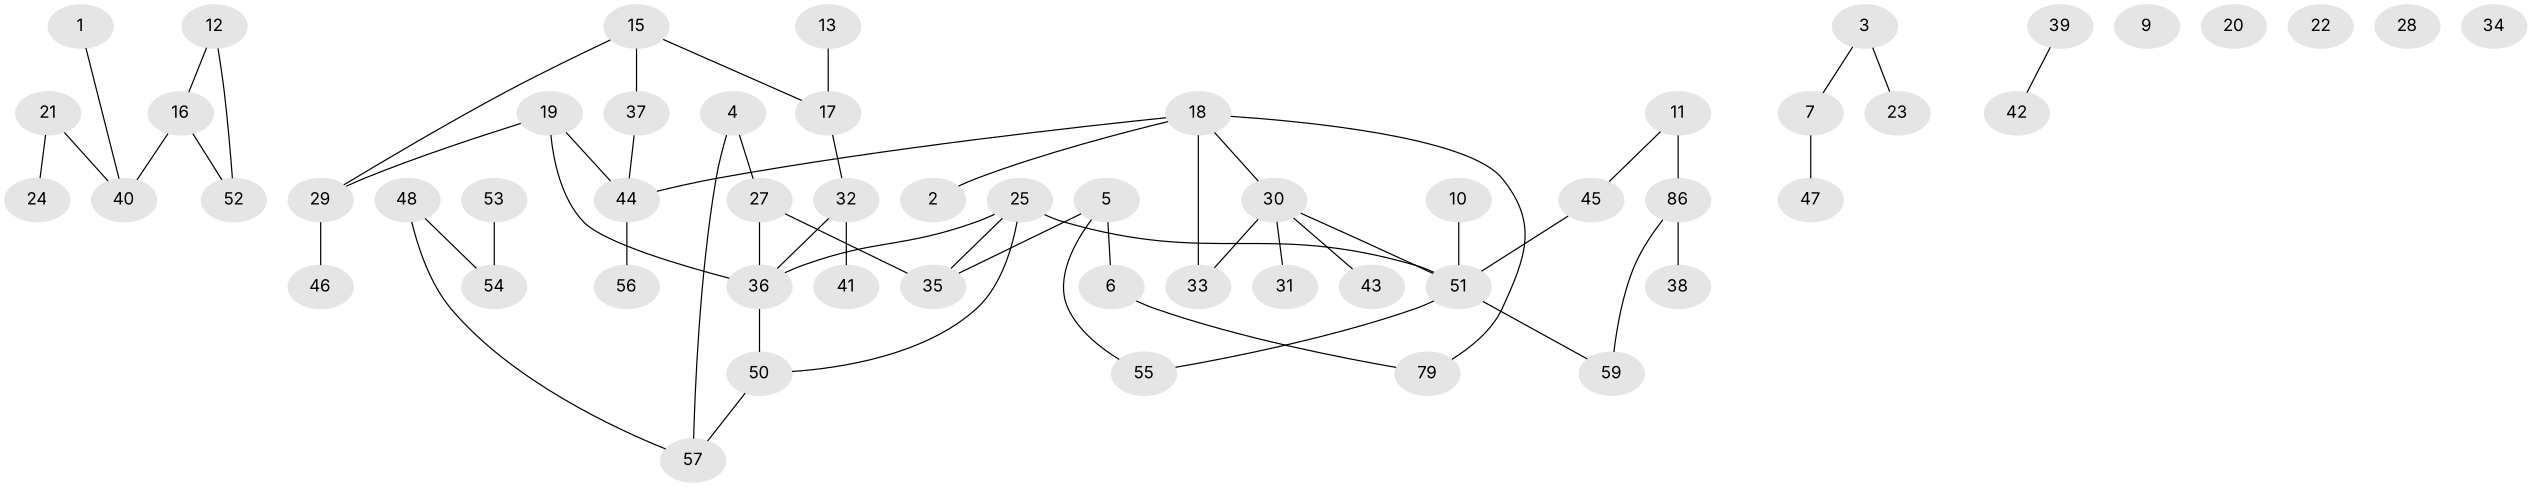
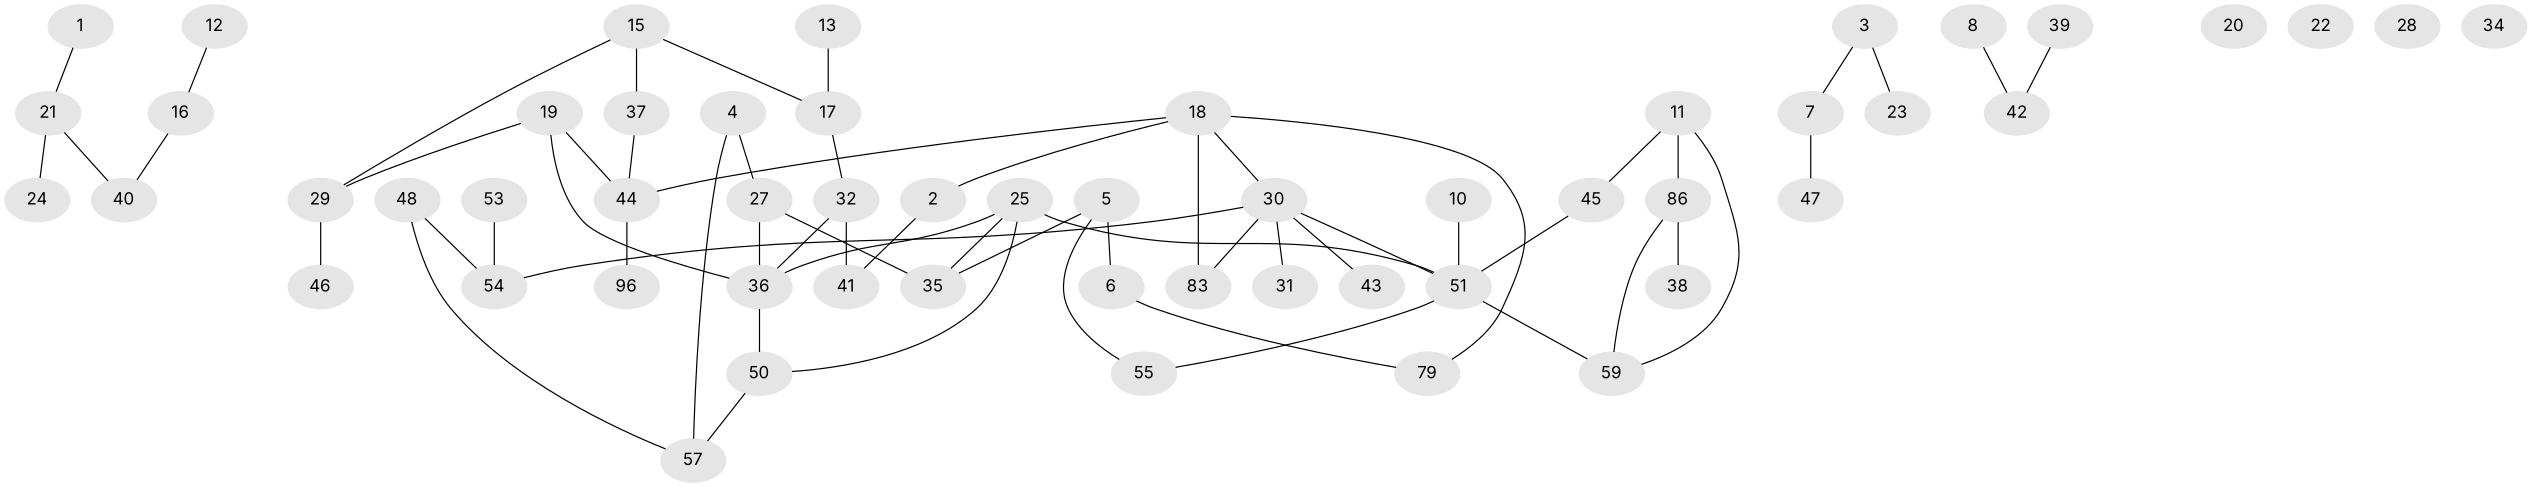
none -> (1973, 27)
(2147, 27) -> none
(102, 113) -> (65, 70)
(234, 200) -> none
none -> (901, 232)
none -> (956, 238)
none -> (1737, 267)
(627, 287) -> (627, 287)
(1198, 287) -> (1198, 287)
